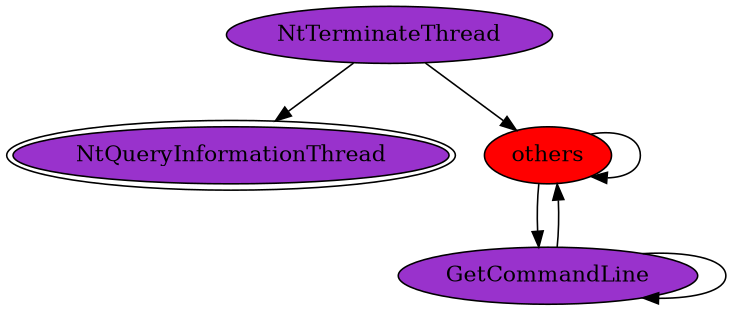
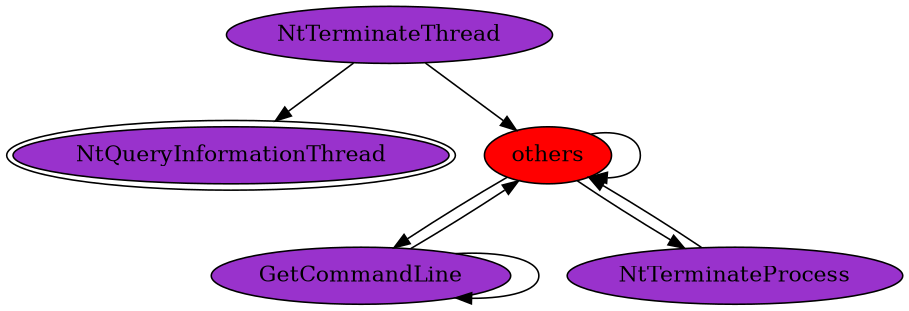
none -> (735, 276)
